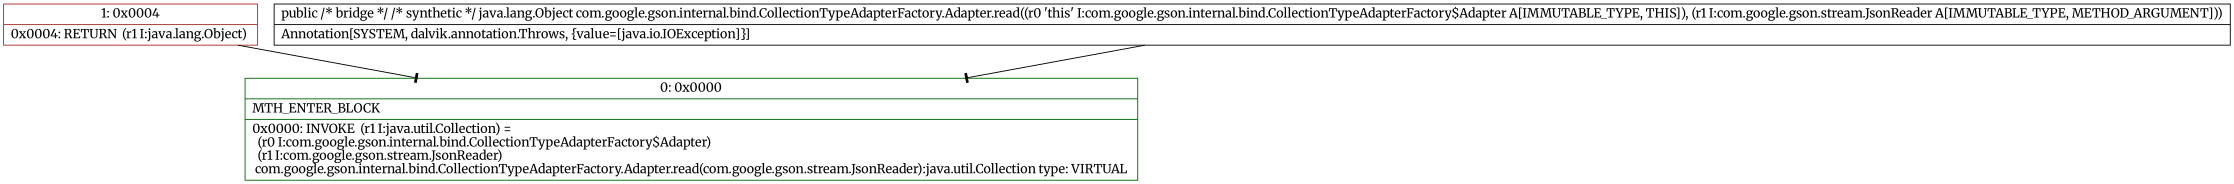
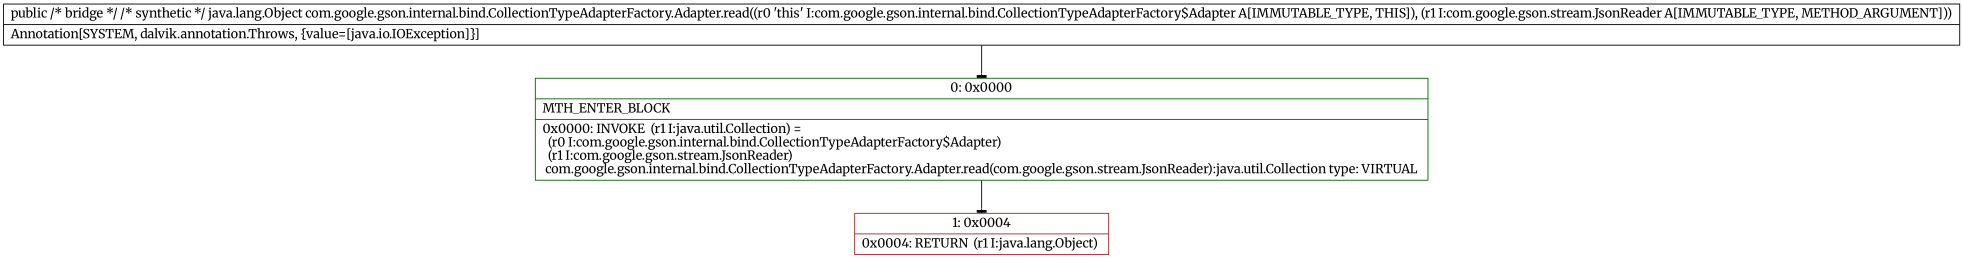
(326, 61) -> (982, 194)
